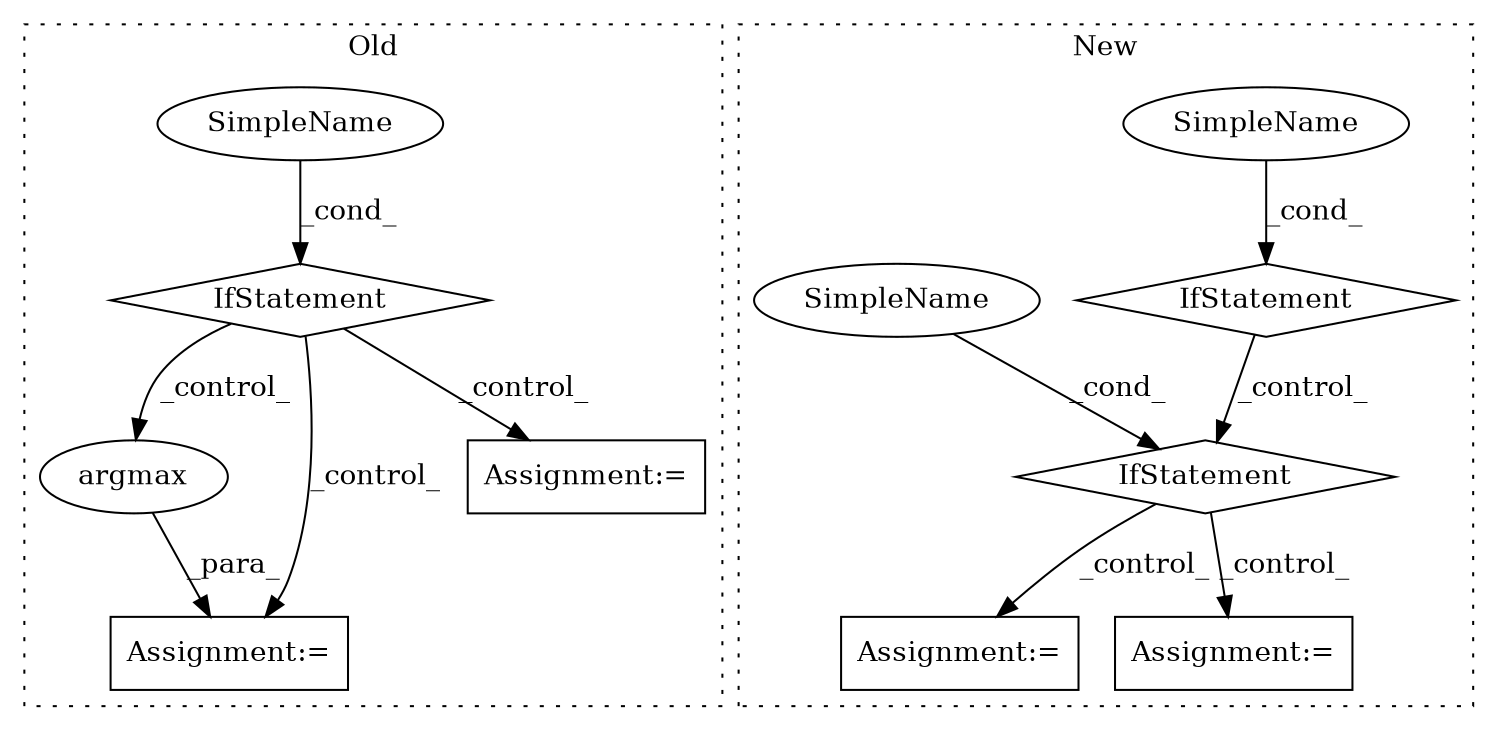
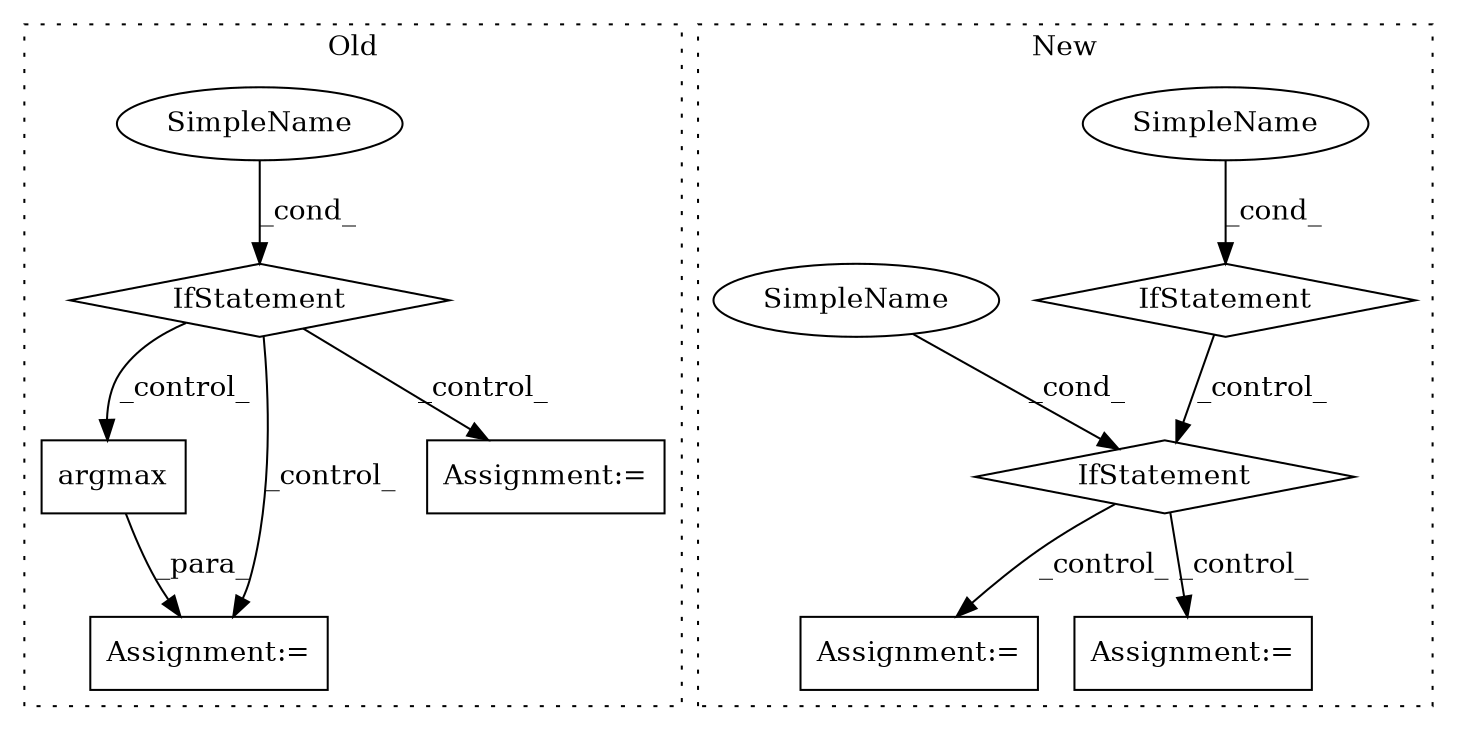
(134, 477) -> (114, 477)
